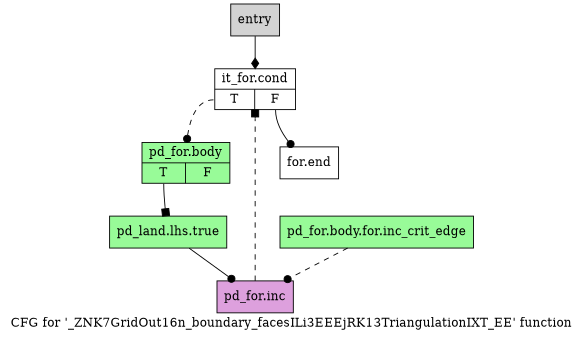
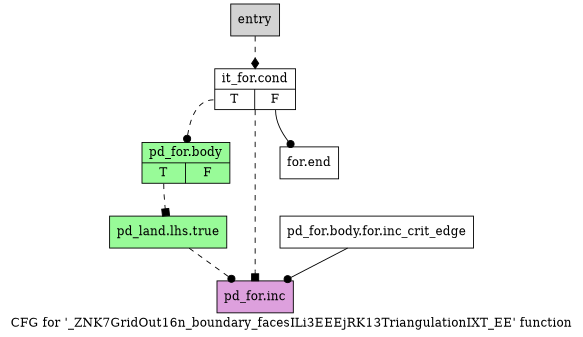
(255, 47) -> (255, 47)
(164, 195) -> (164, 195)
(255, 200) -> (255, 191)
(377, 232) -> (377, 232)
(209, 262) -> (209, 262)
(319, 263) -> (319, 263)
